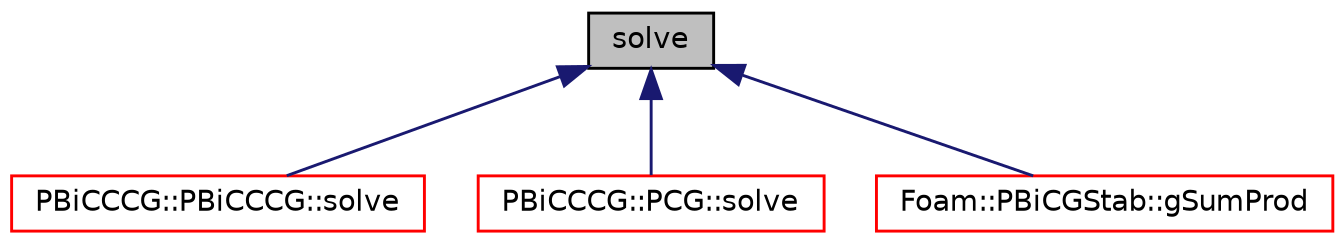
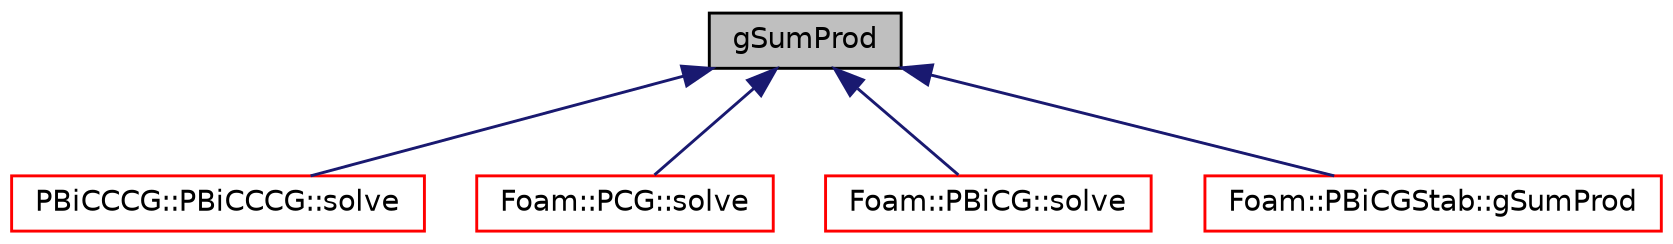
(651, 41) -> (805, 41)
(651, 203) -> (625, 203)
none -> (988, 203)
